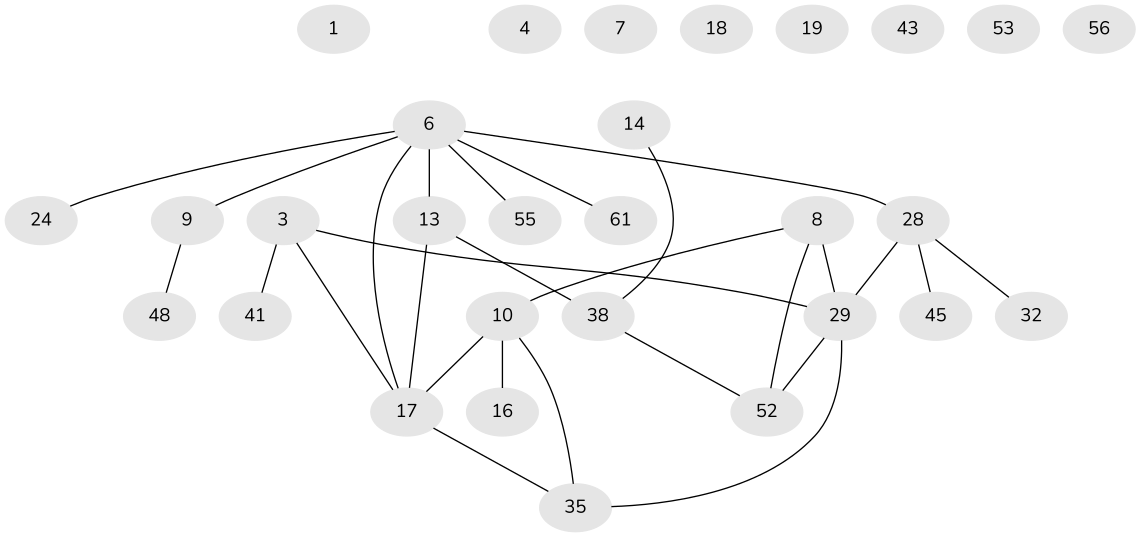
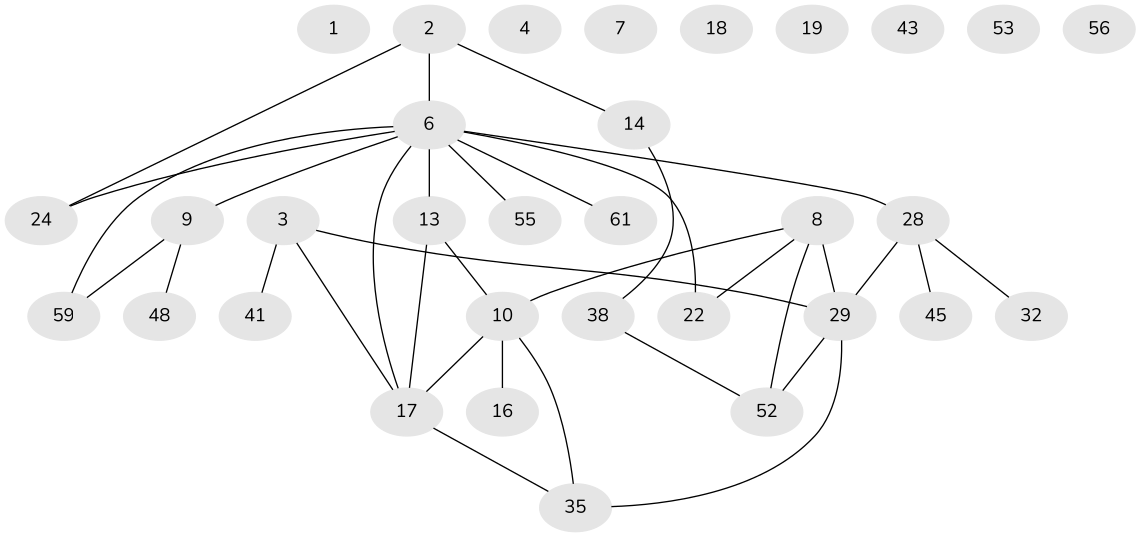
none -> (429, 29)
(522, 273) -> (466, 269)
none -> (64, 316)
none -> (694, 316)
